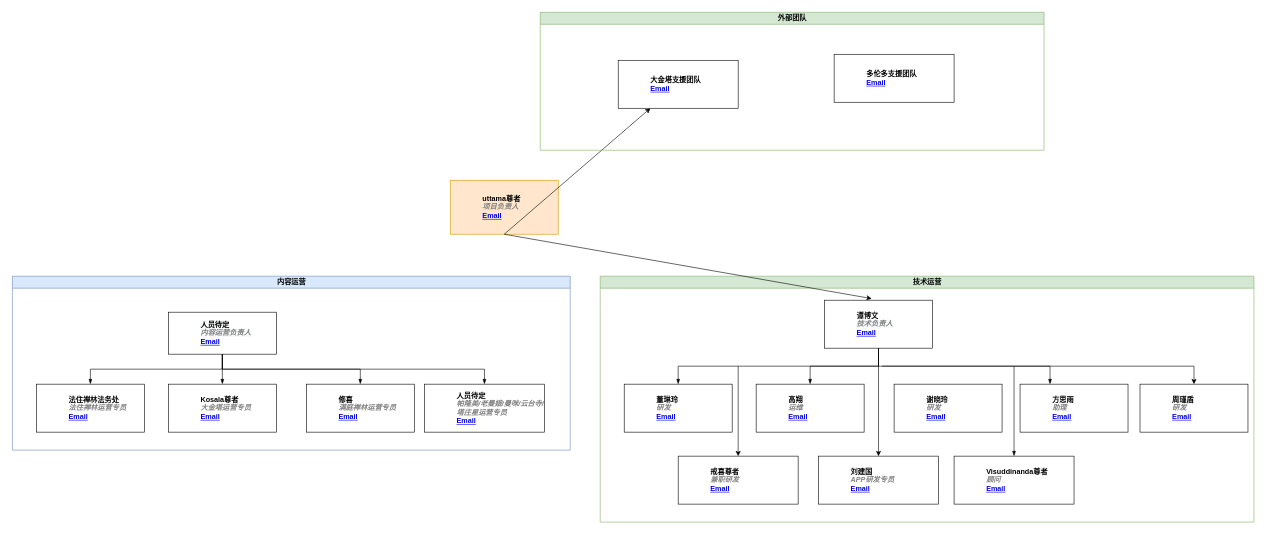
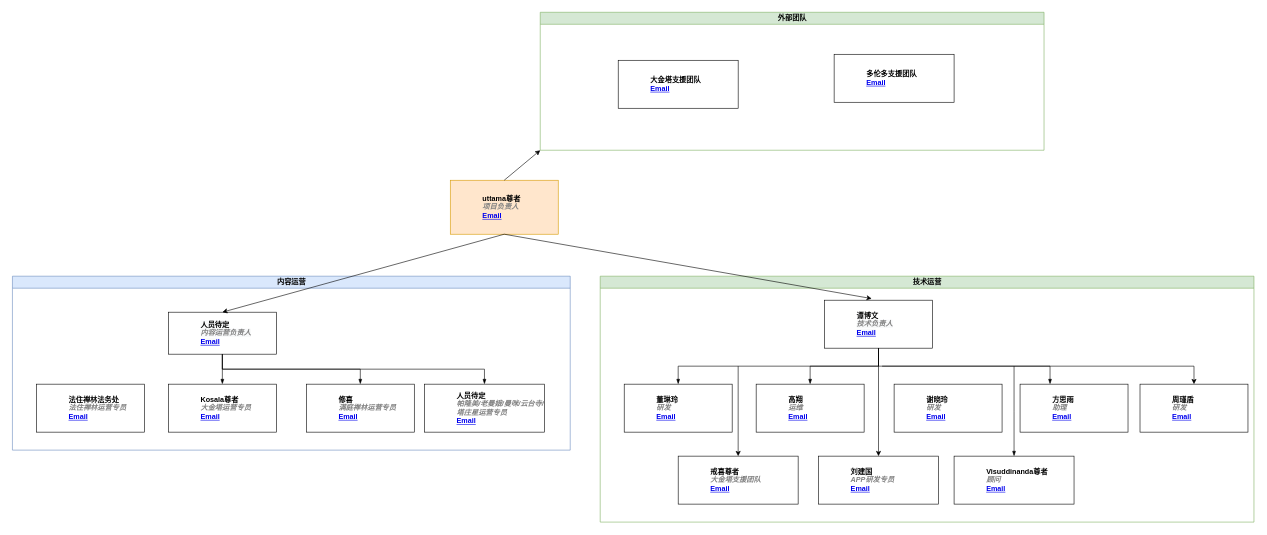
none -> (520, 167)
(551, 194) -> (364, 273)
(90, 373) -> none
(725, 480) -> (736, 480)
